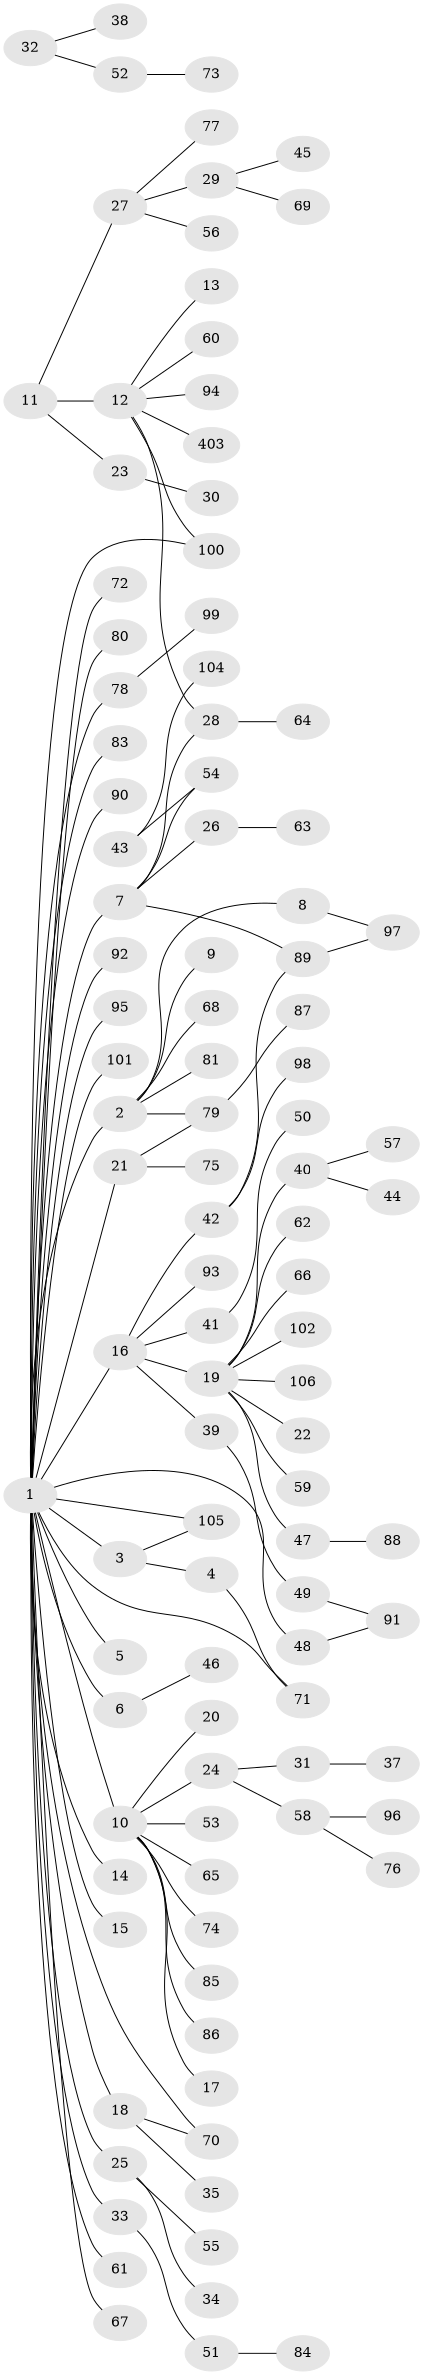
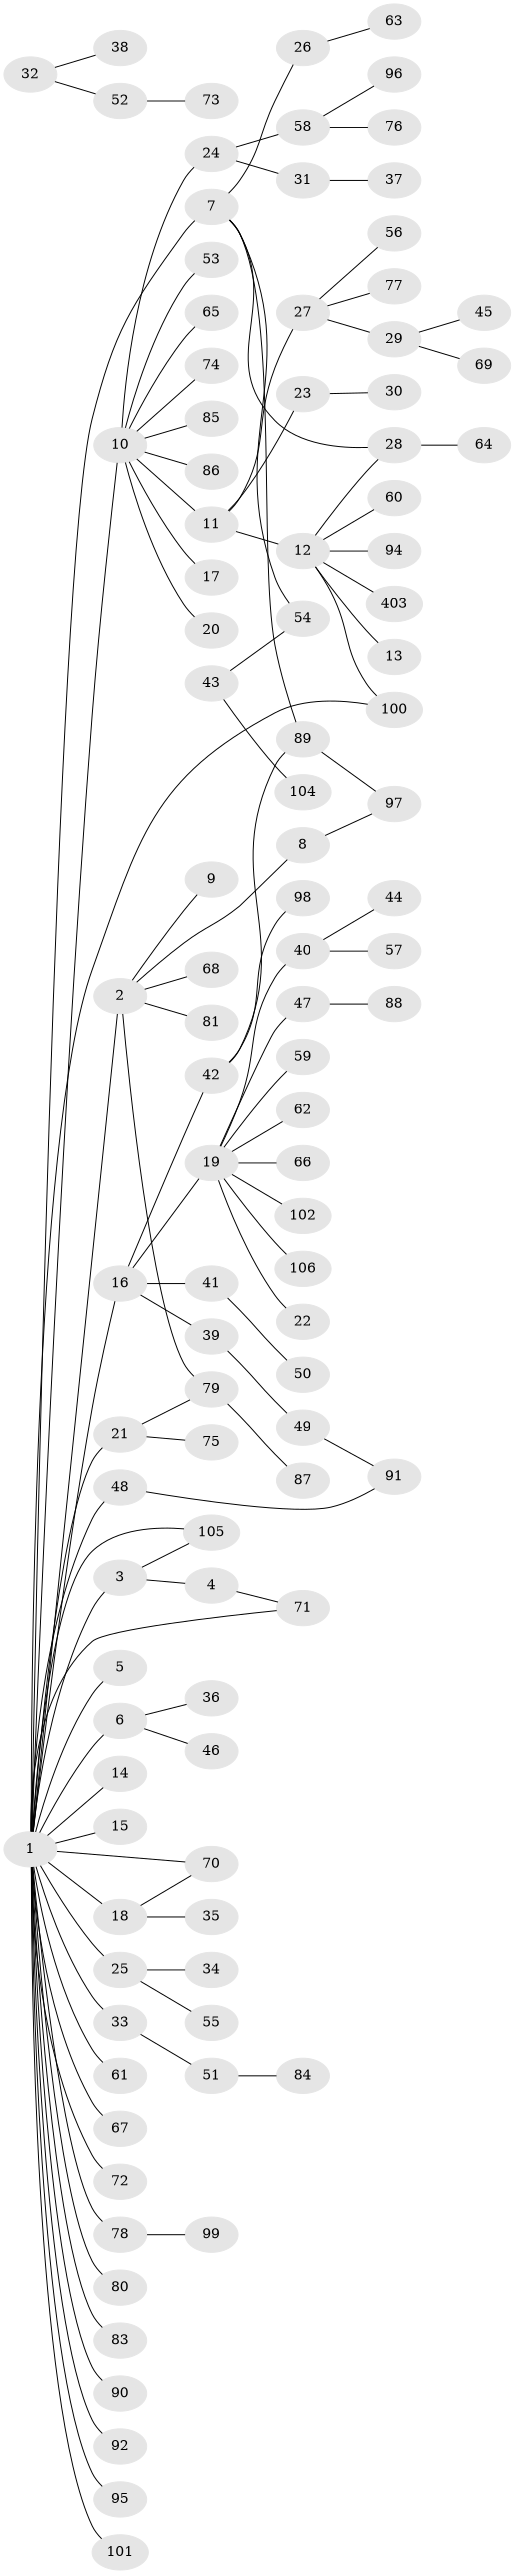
none -> (166, 485)
(212, 1273) -> none
none -> (212, 1698)
